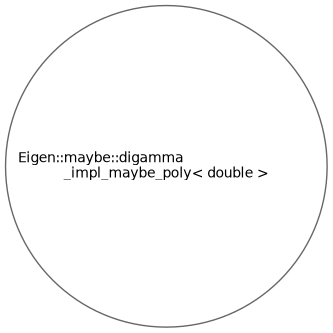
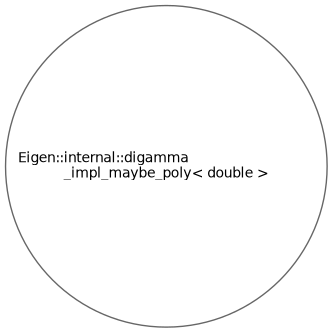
(166, 166) -> (166, 166)
